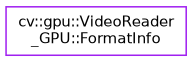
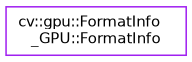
(96, 31) -> (96, 31)
